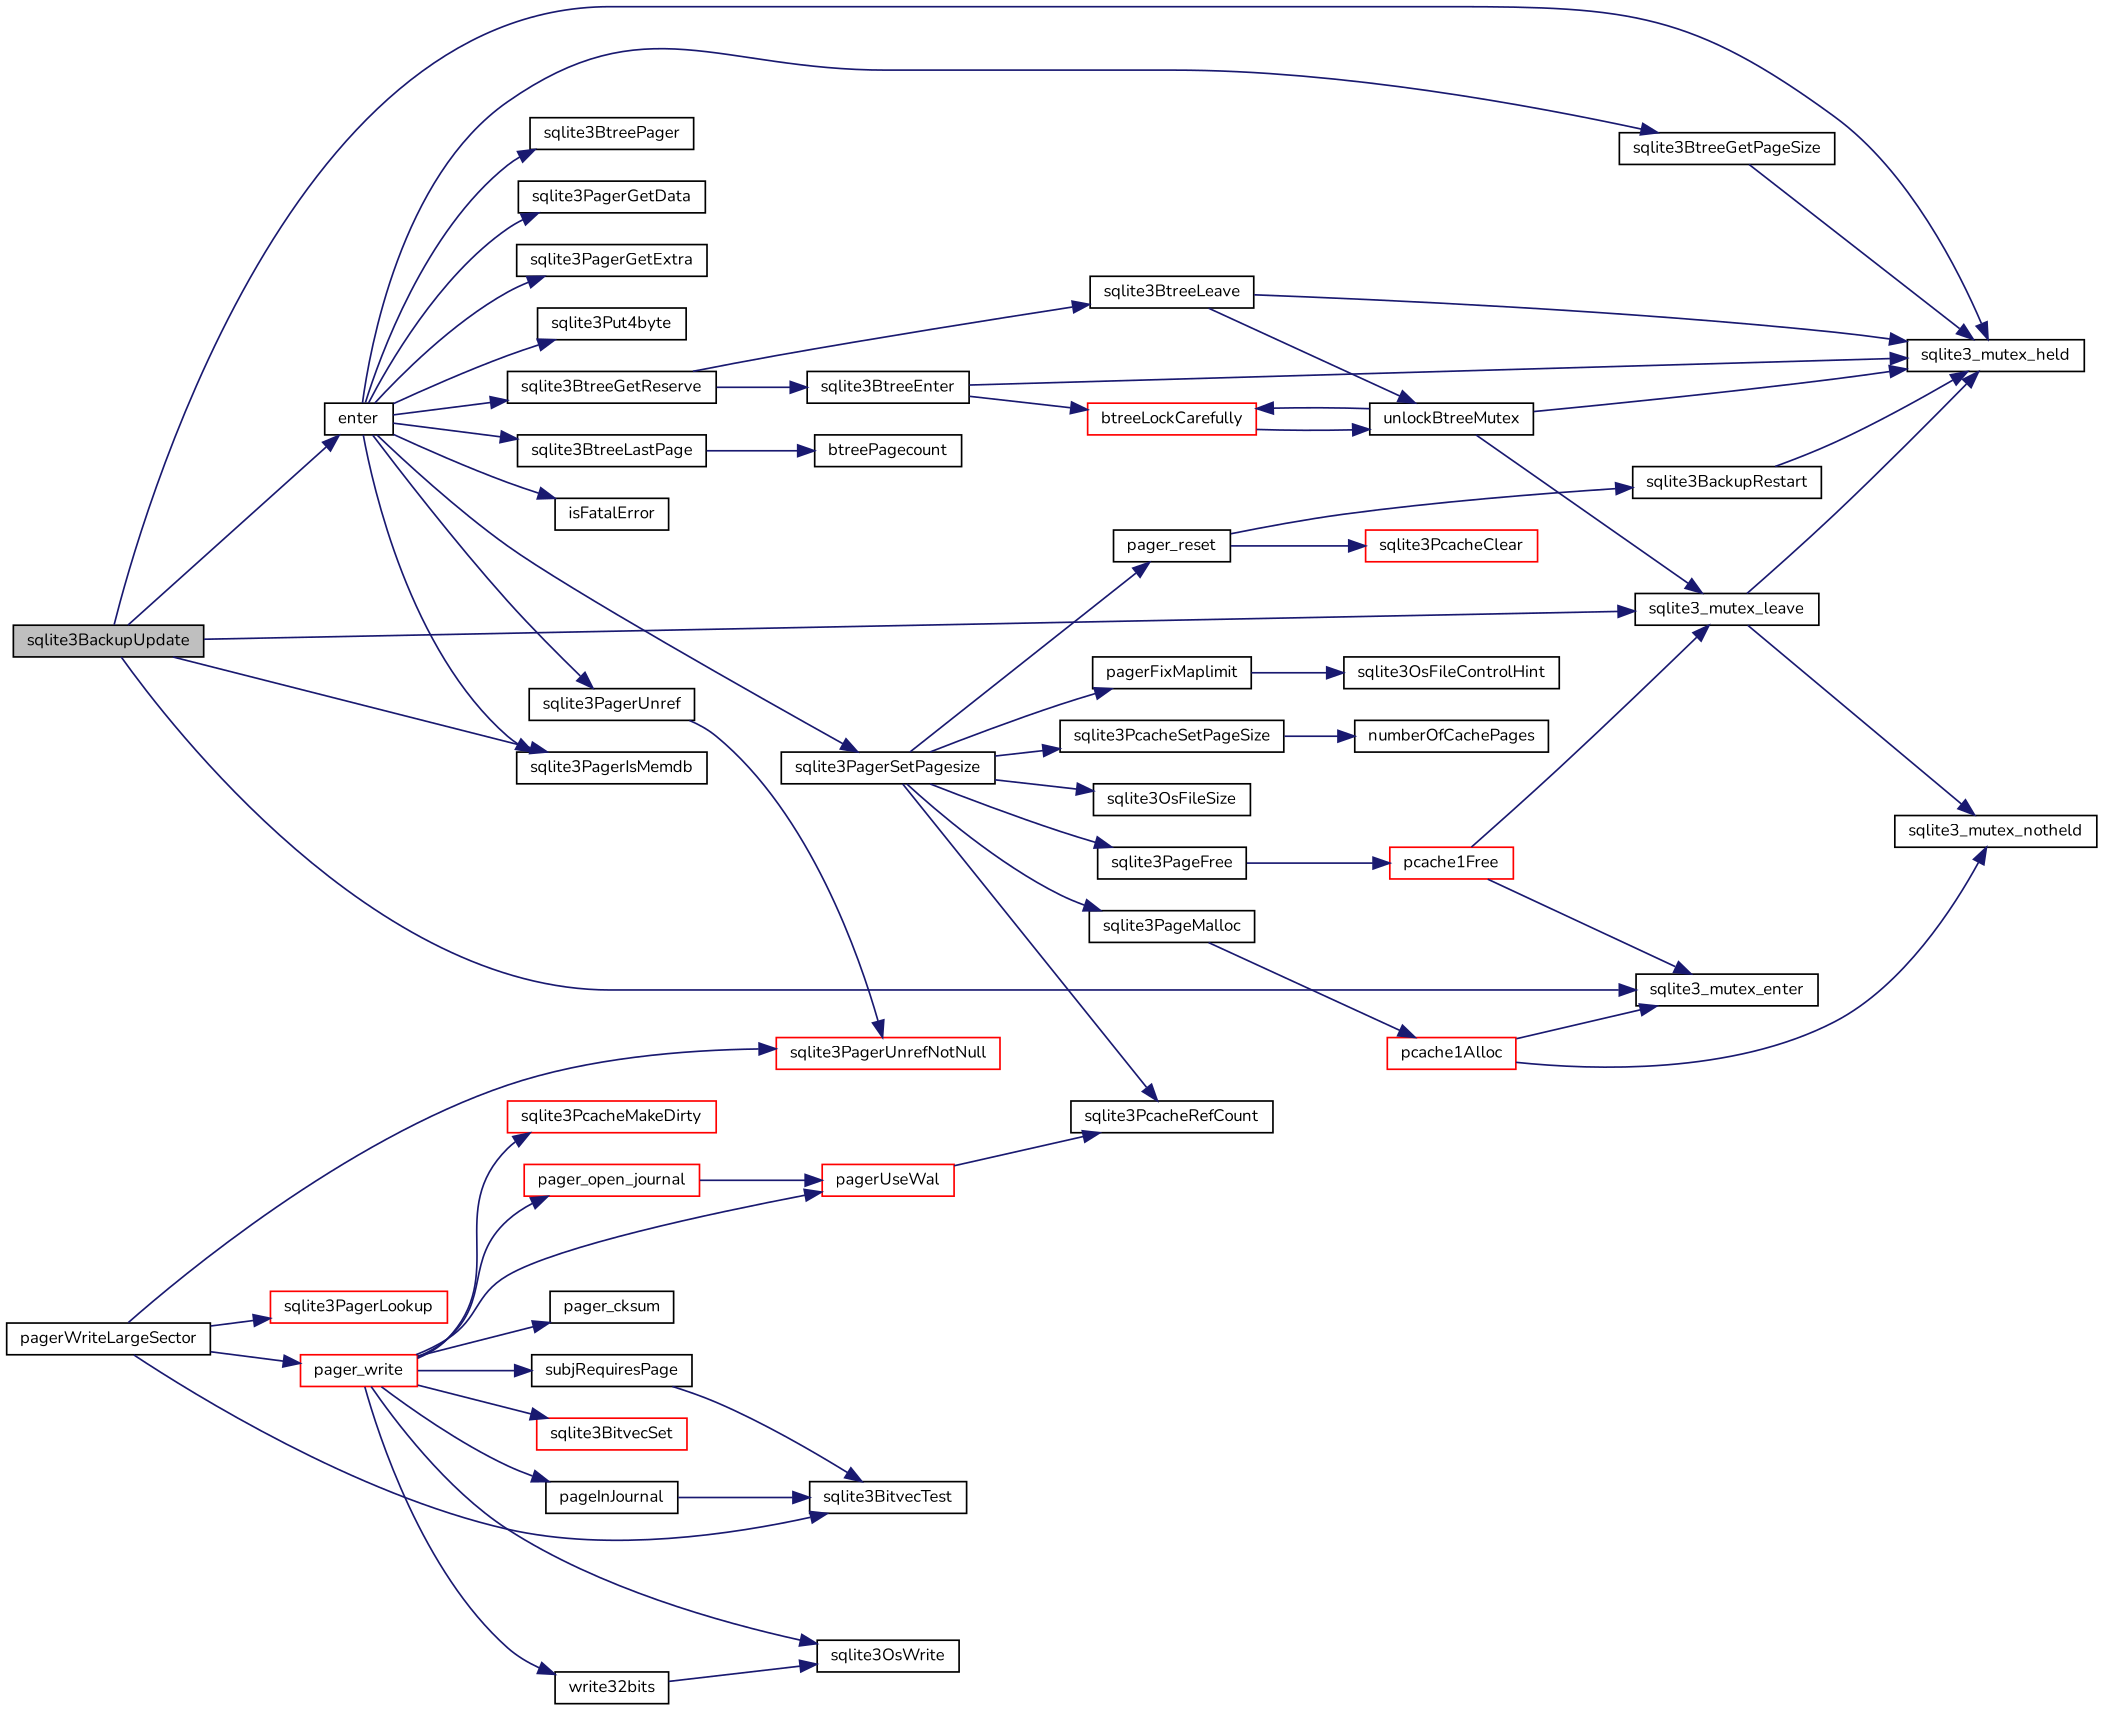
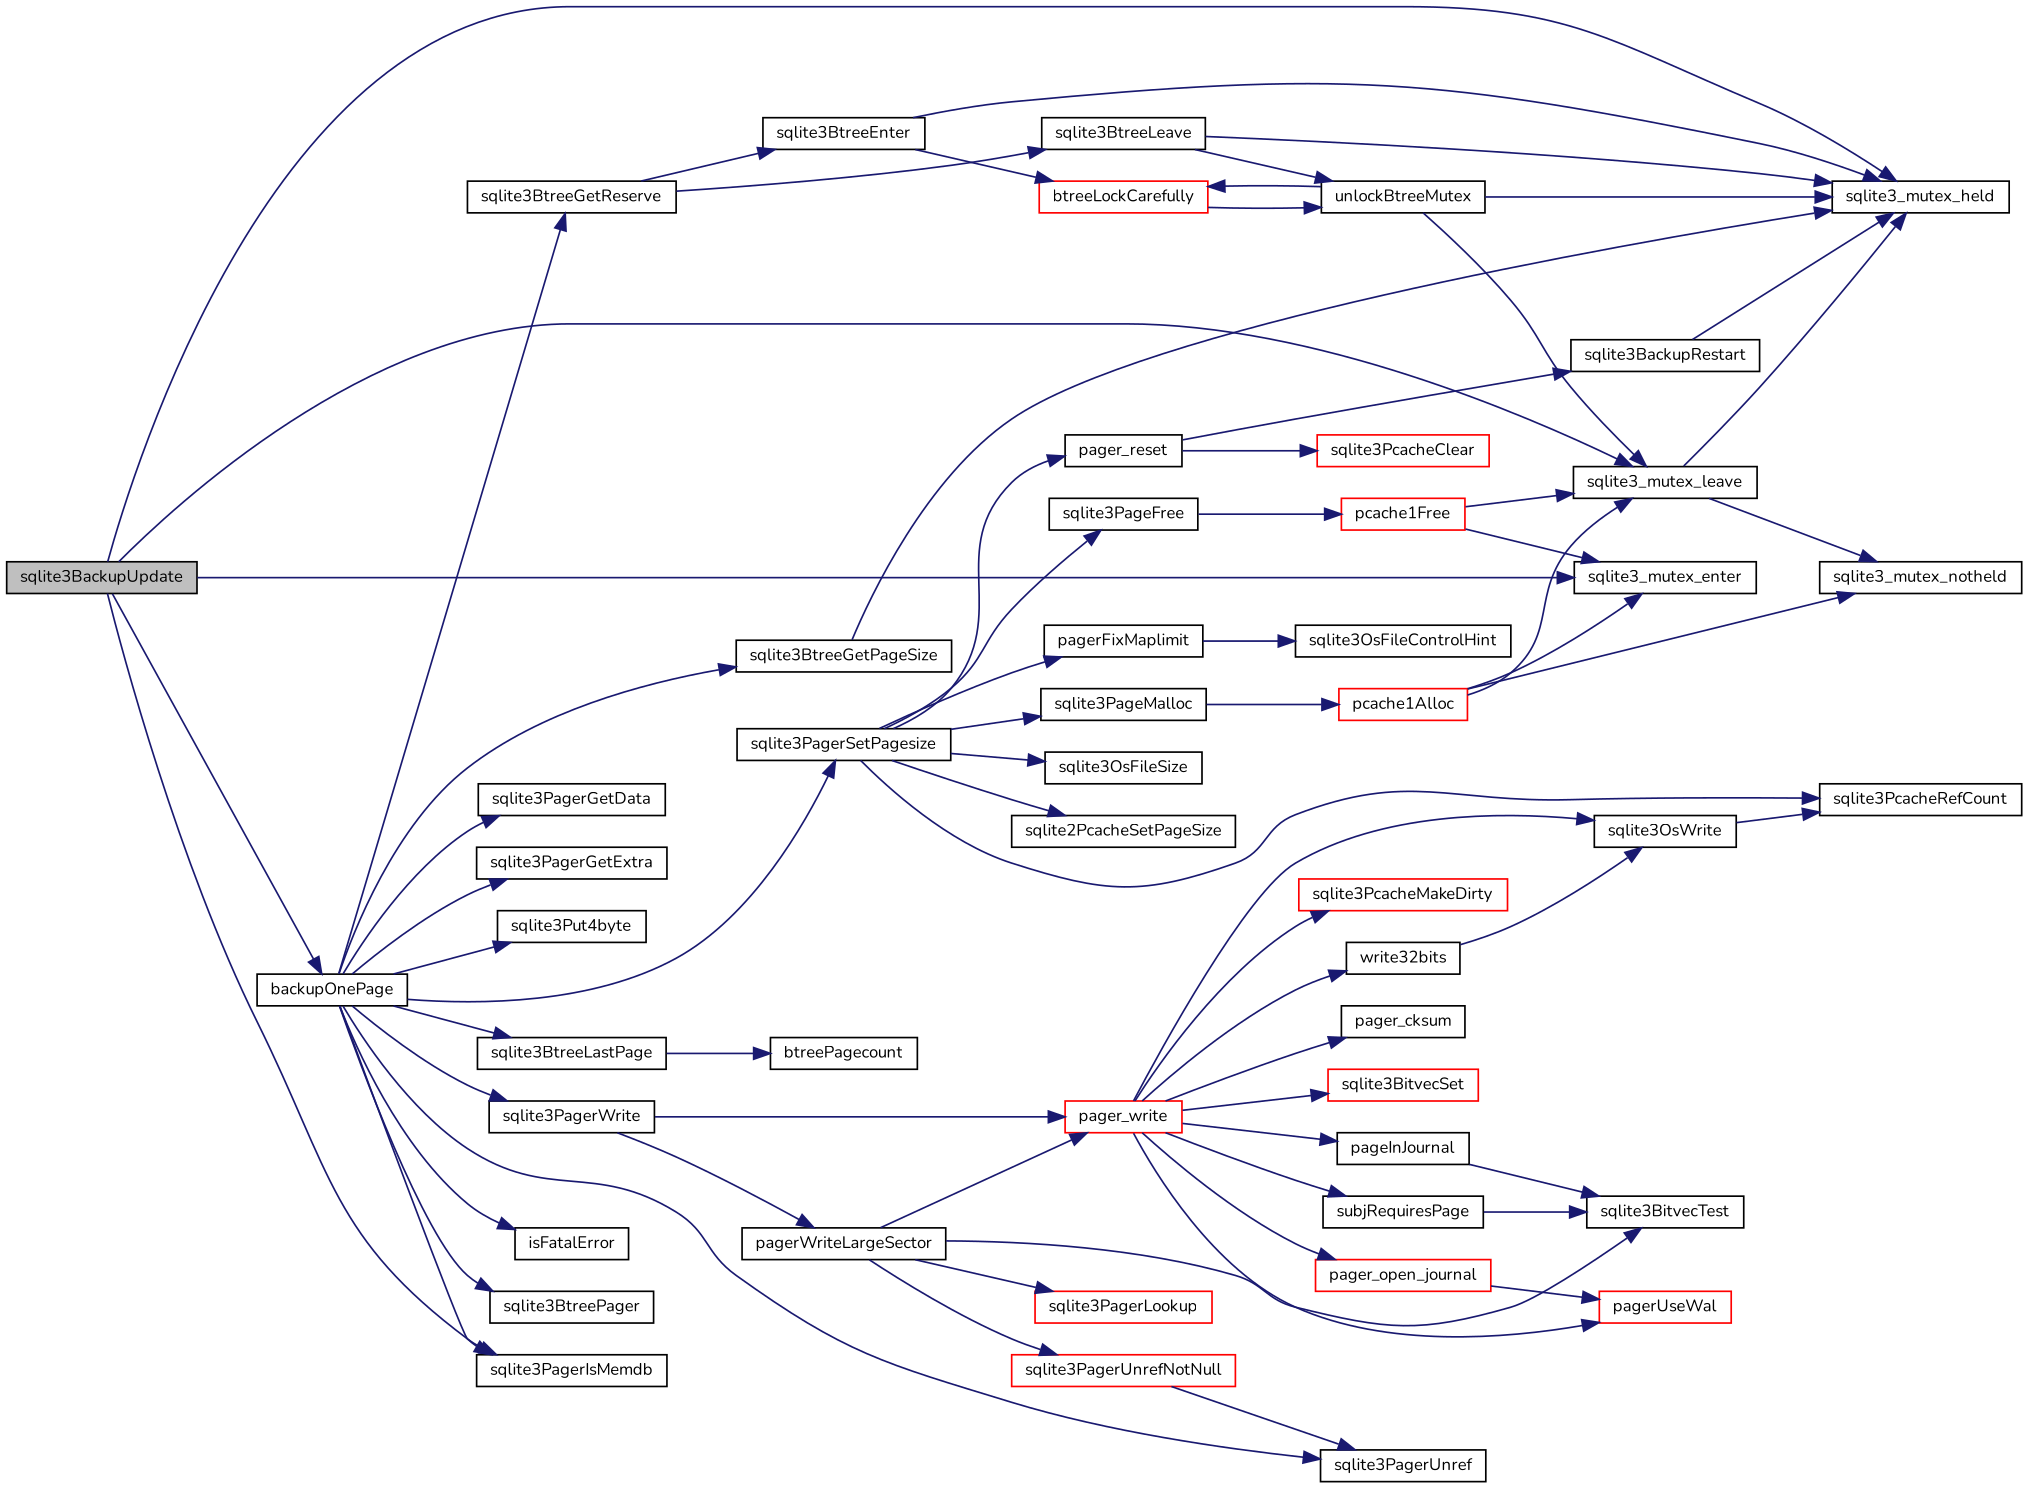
(359, 419) -> (332, 990)
none -> (1545, 605)
(1172, 736) -> (1124, 831)
(1452, 736) -> none
(809, 853) -> (1255, 1415)
none -> (572, 1117)
(1019, 1151) -> (1769, 818)
